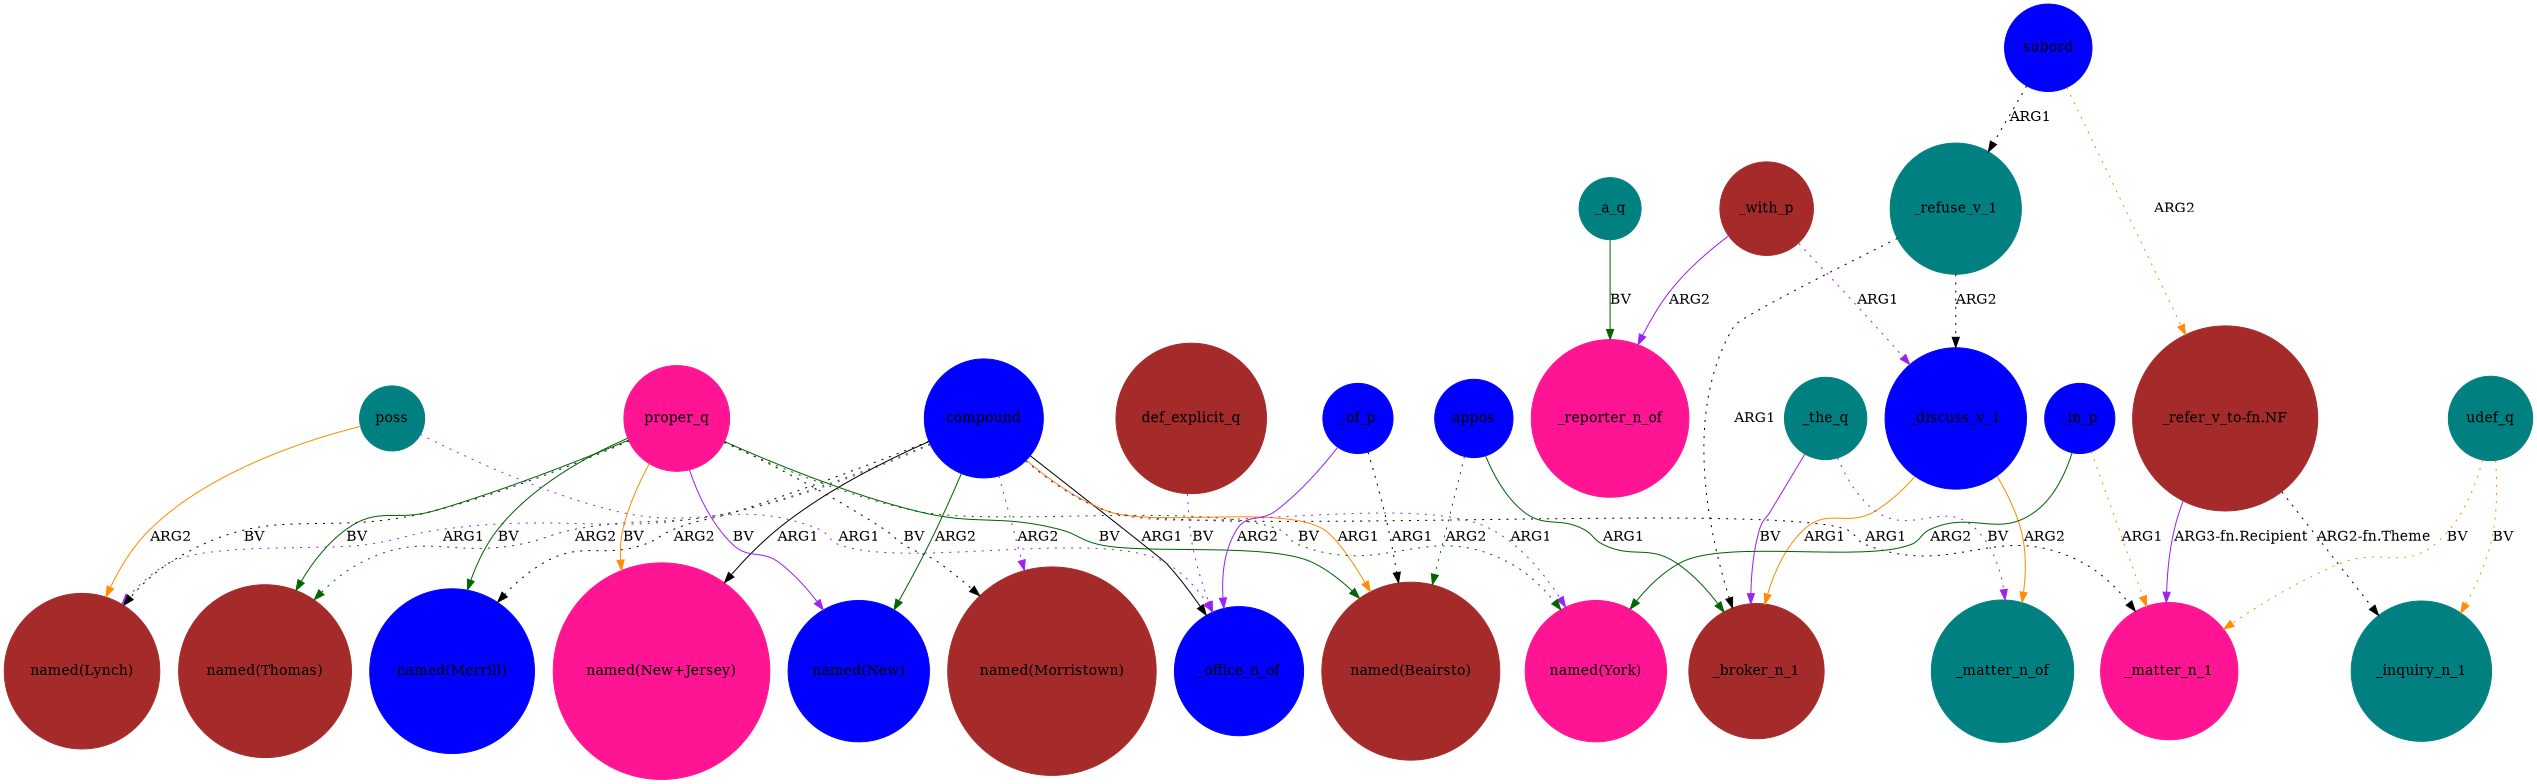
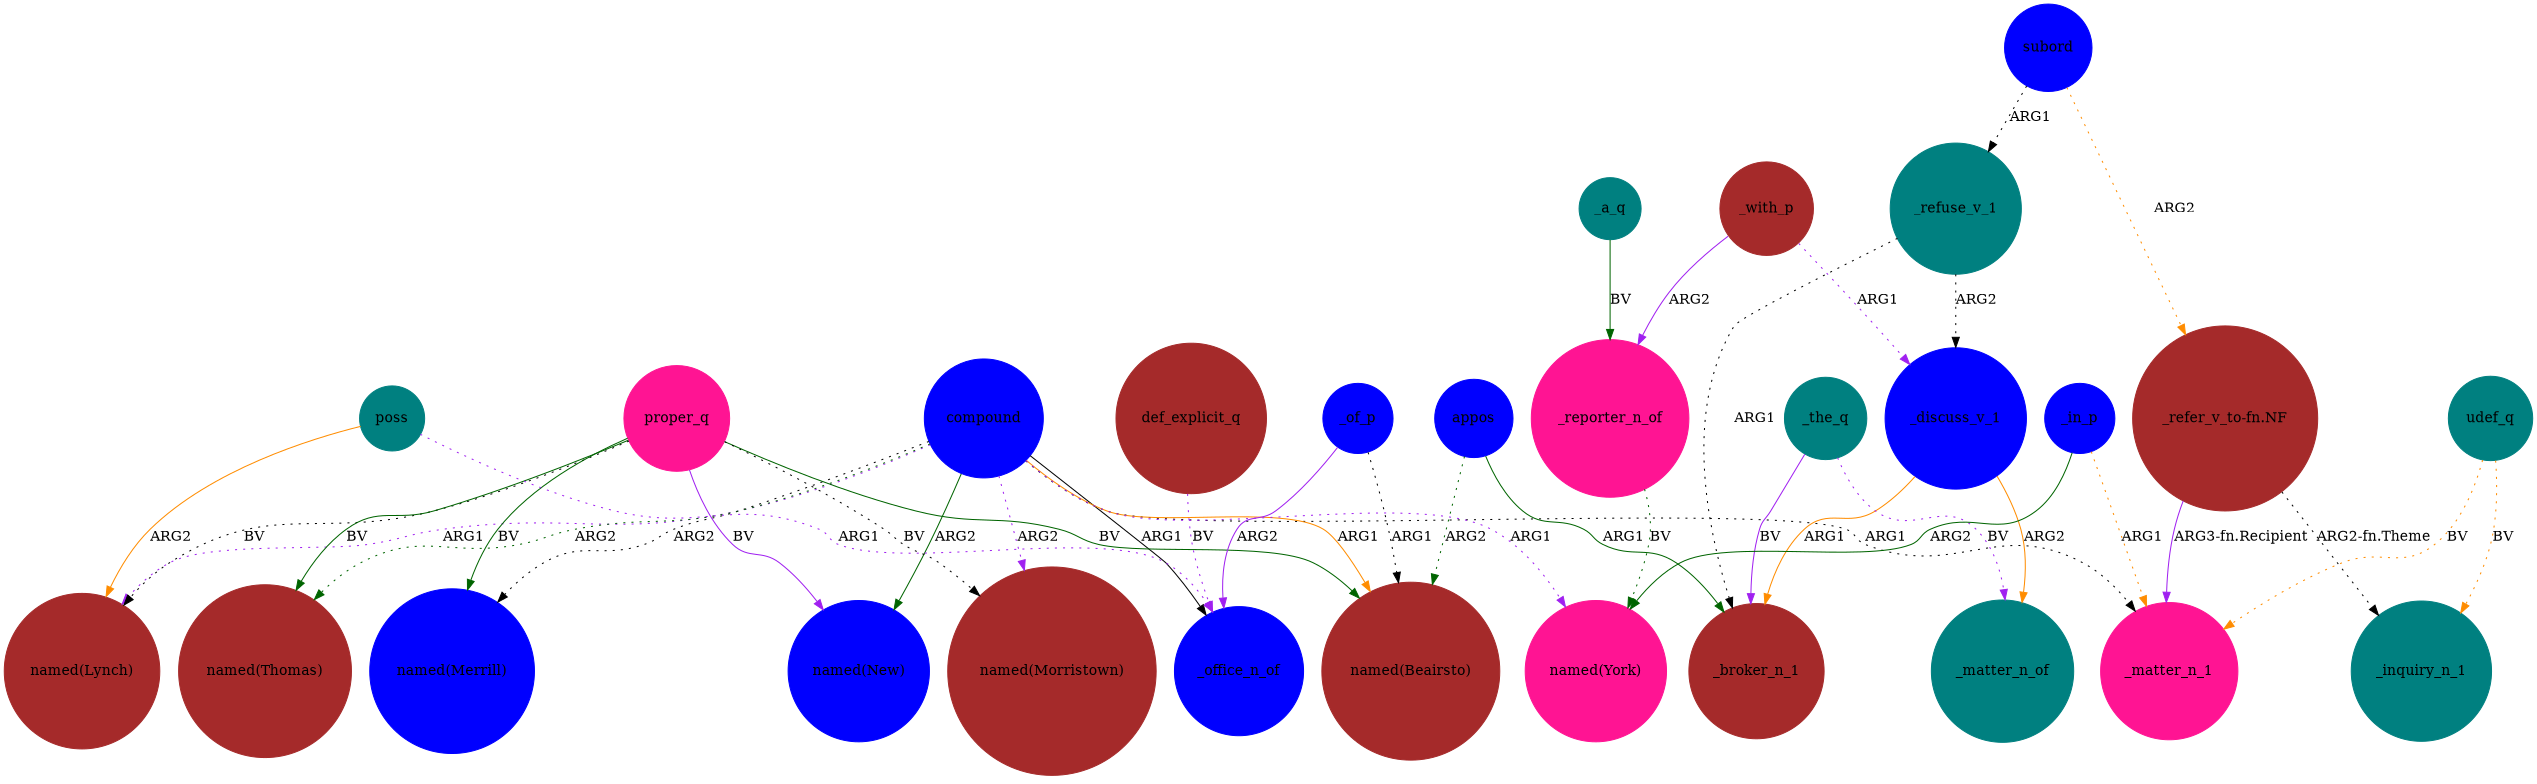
(1081, 516) -> (1649, 545)
(662, 671) -> none
